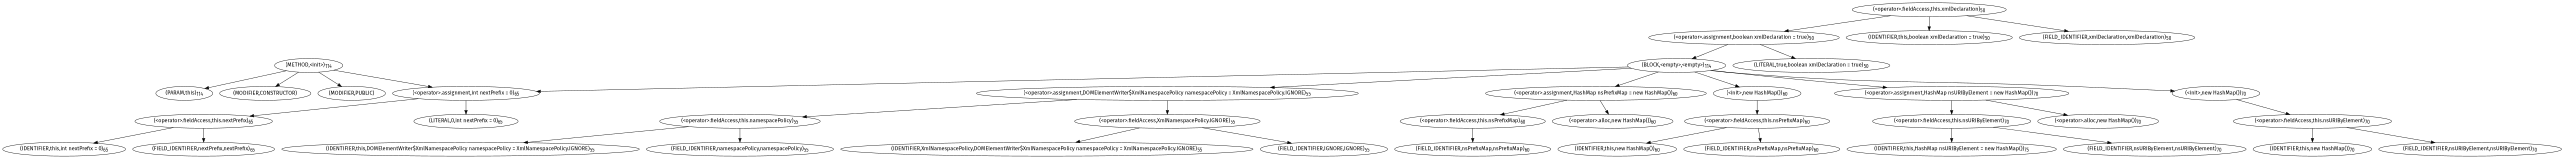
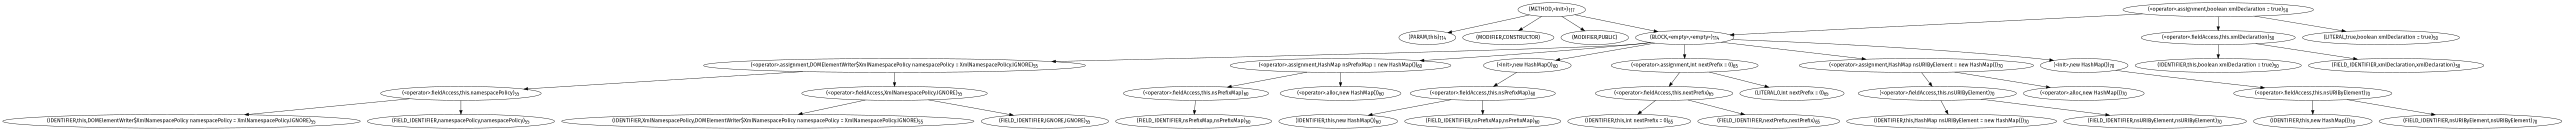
(1840, 23) -> (2218, 22)
(328, 65) -> (1571, 9)
(381, 78) -> (1614, 23)
(2027, 149) -> (2027, 121)
